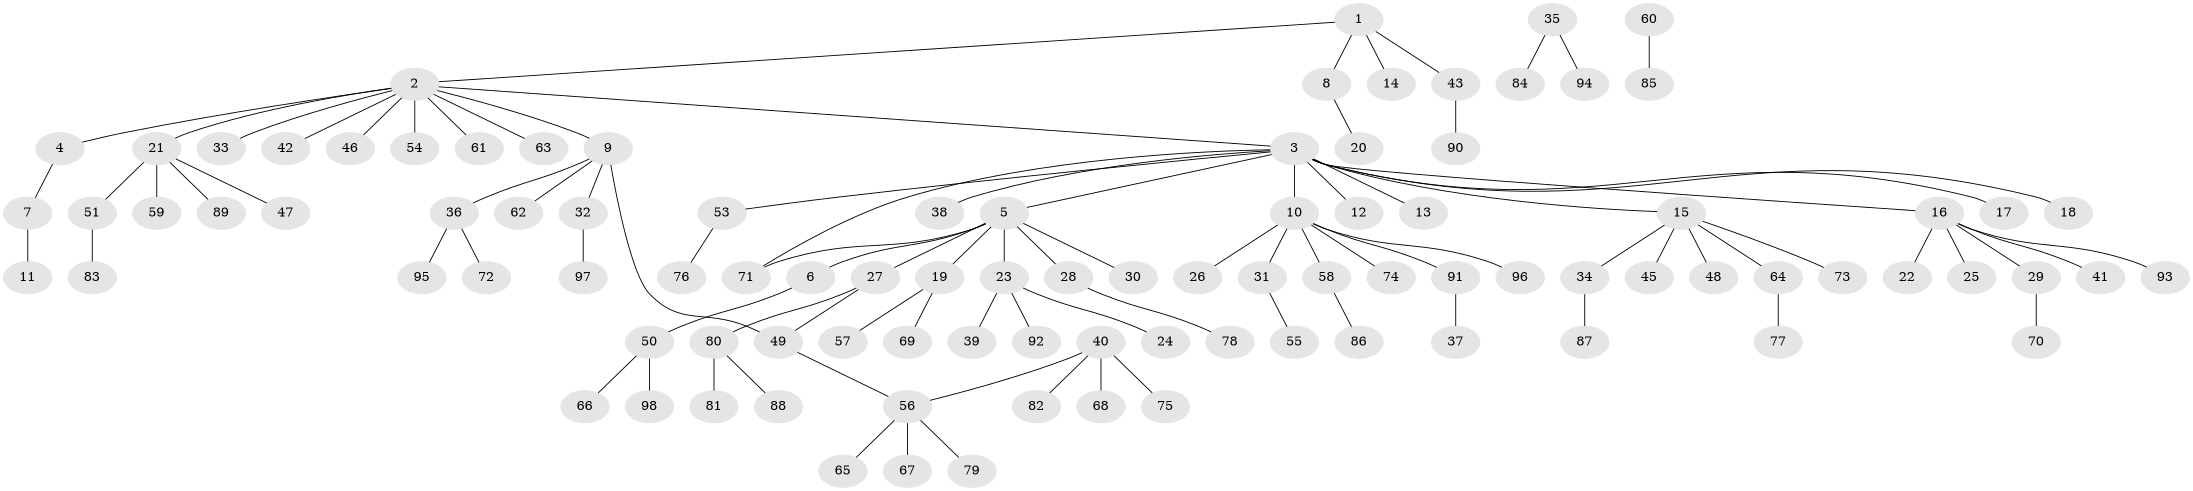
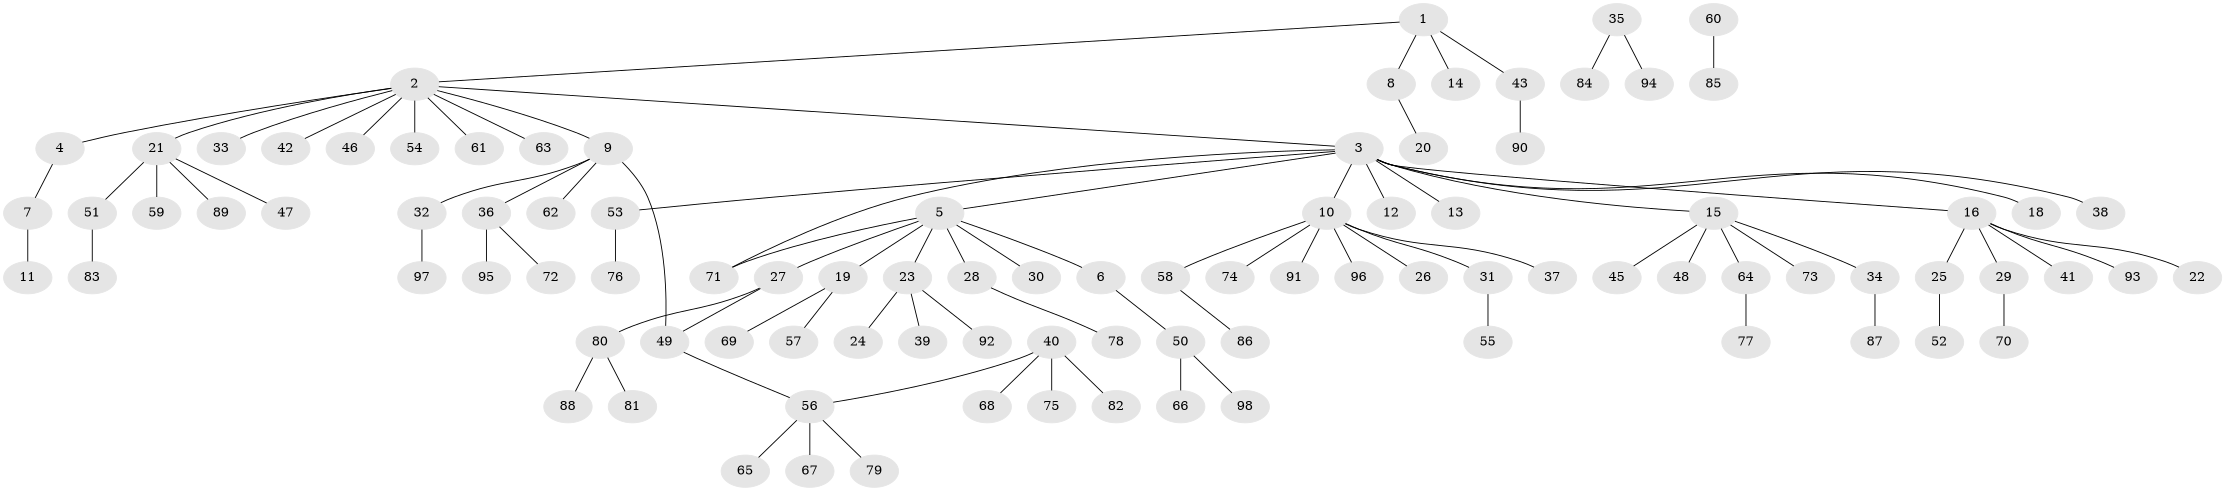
(2004, 213) -> none
(1456, 310) -> (1440, 245)
none -> (1939, 342)
